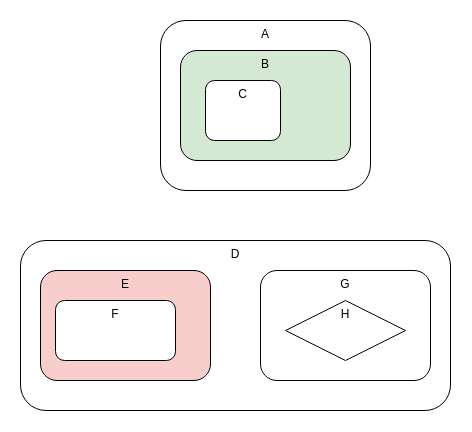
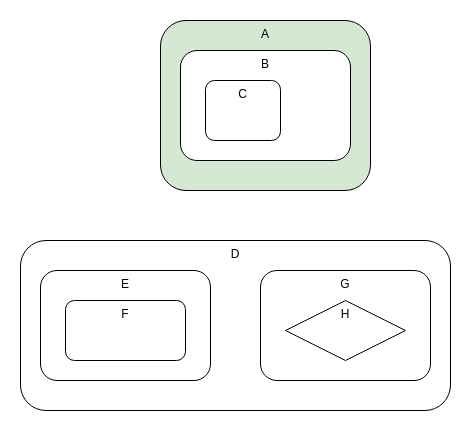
(266, 35) -> (266, 35)
(266, 65) -> (266, 65)
(126, 285) -> (126, 285)
(116, 331) -> (126, 331)
